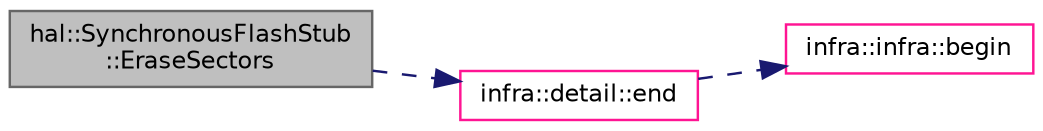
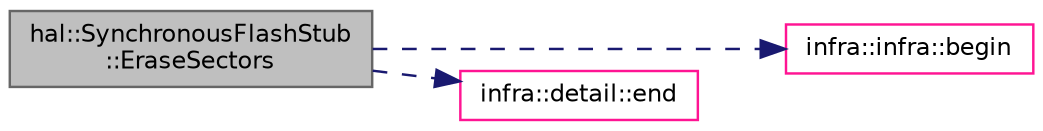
(730, 74) -> (567, 49)
